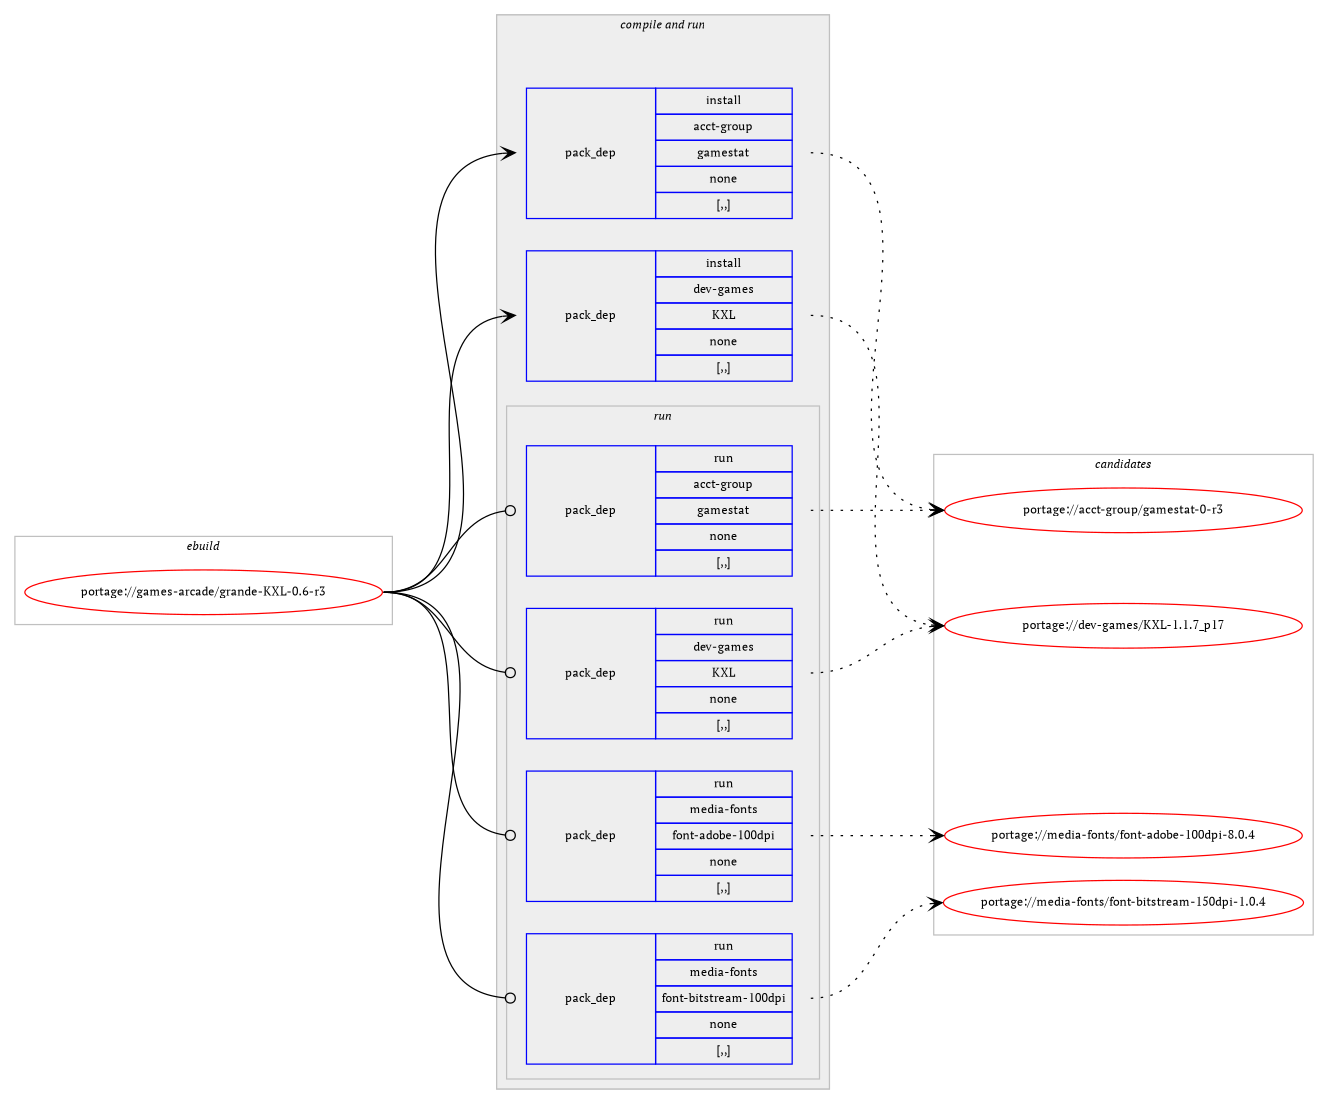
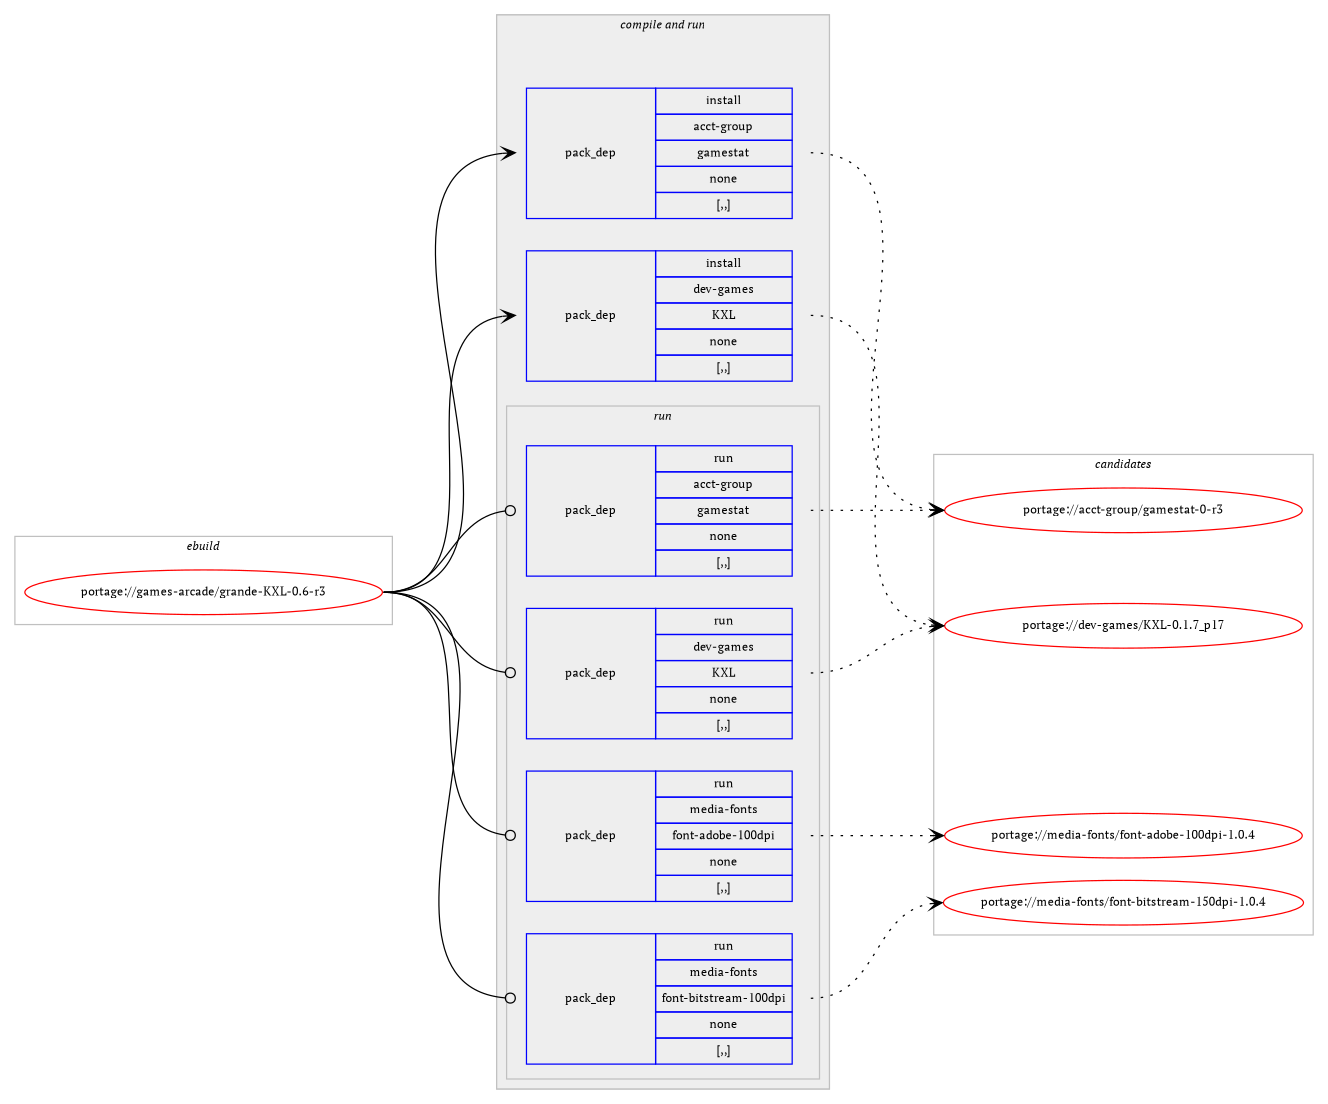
(1123, 626) -> (1123, 626)
(1123, 836) -> (1123, 836)
